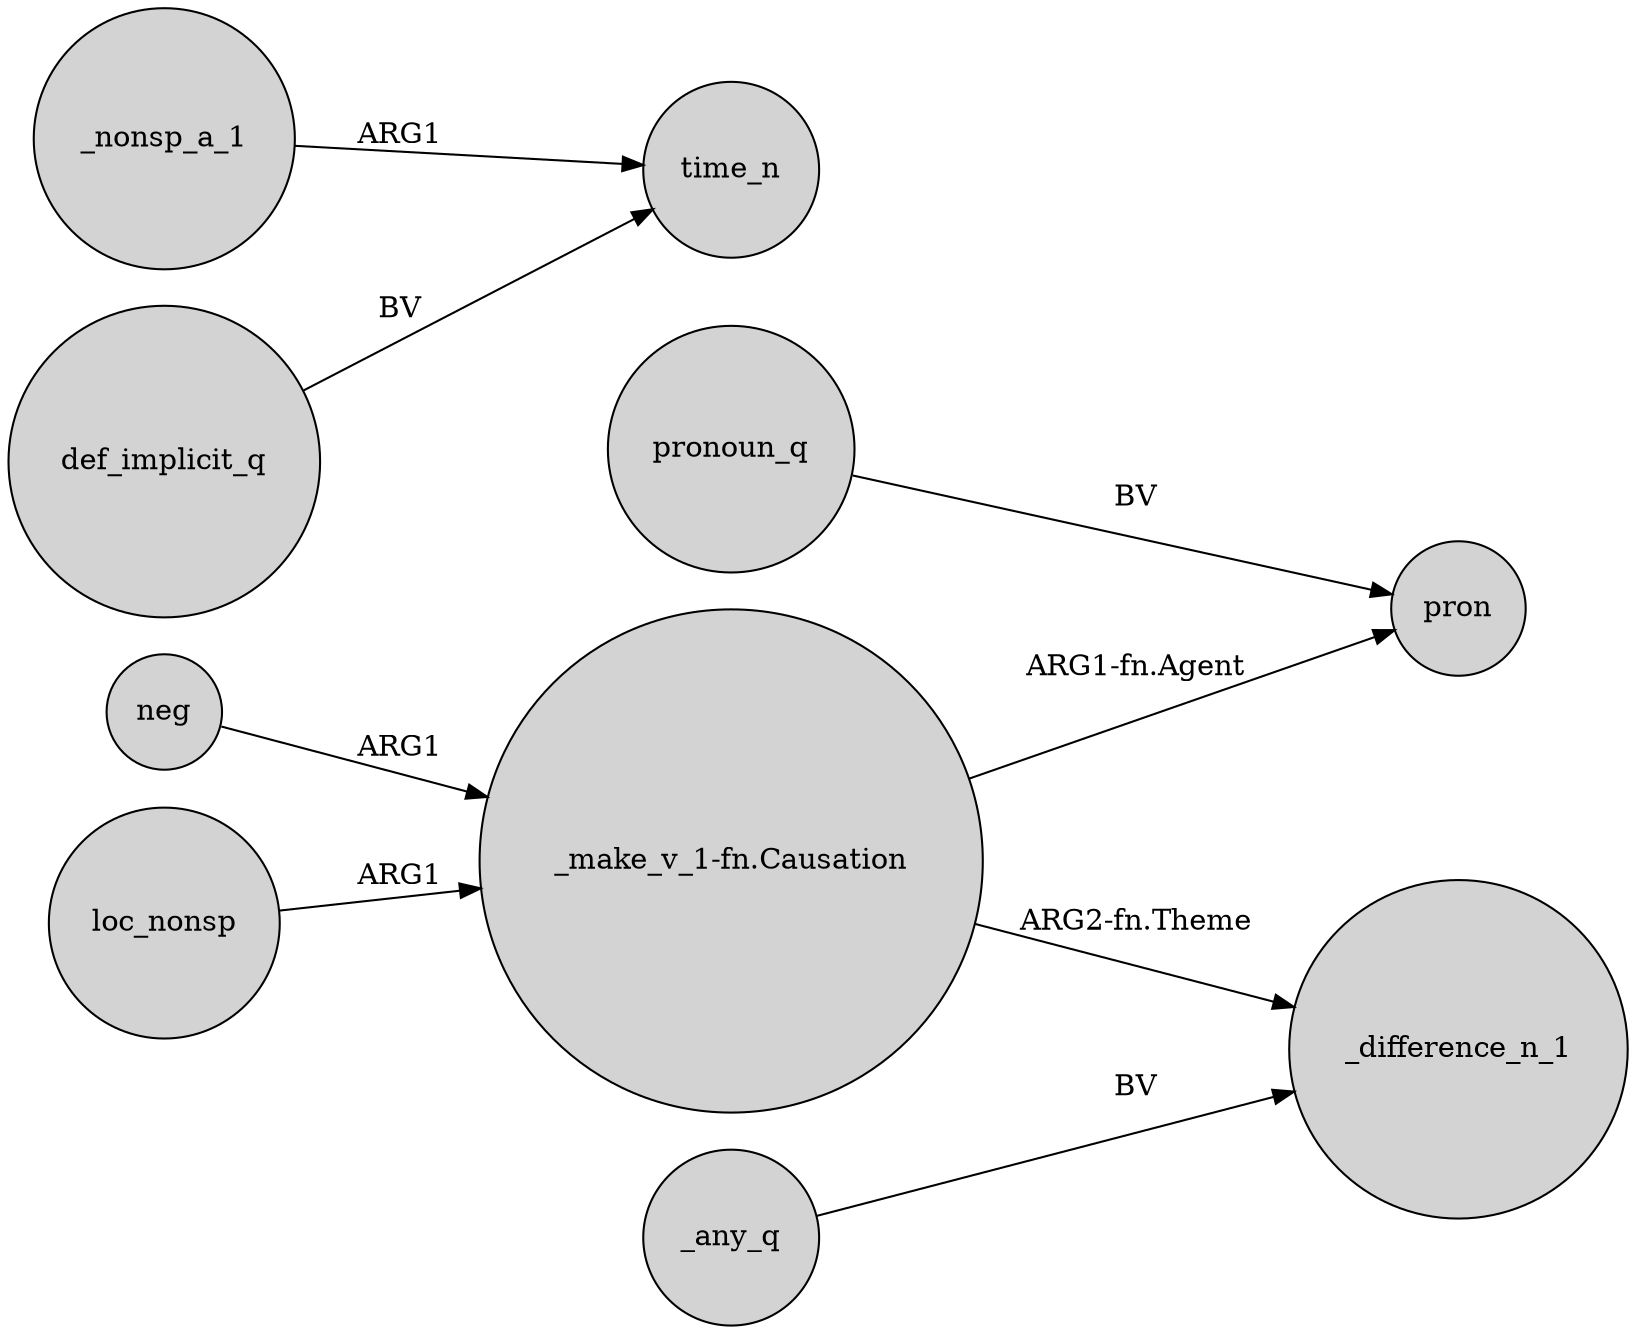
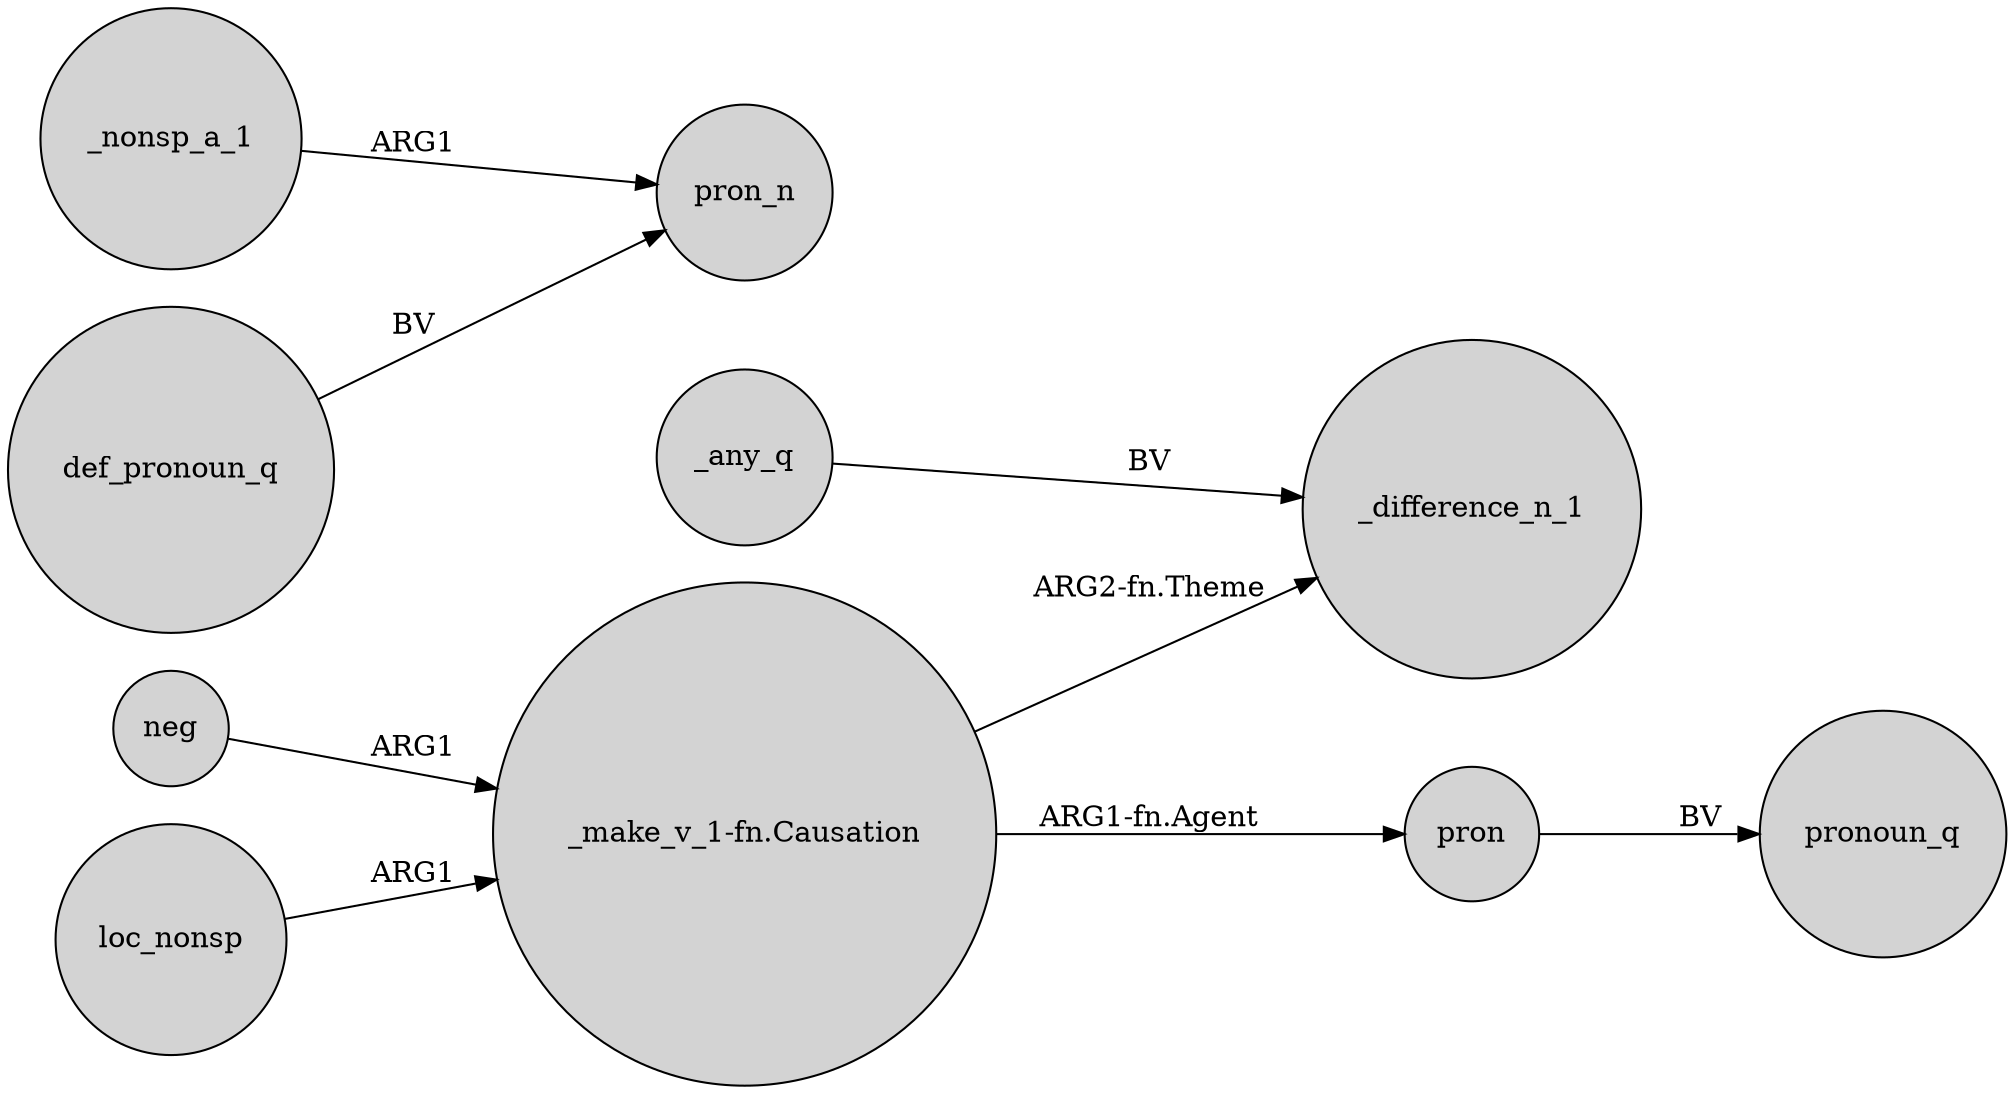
(731, 170) -> (745, 193)
(164, 462) -> (171, 470)
(1112, 533) -> (1638, 834)
